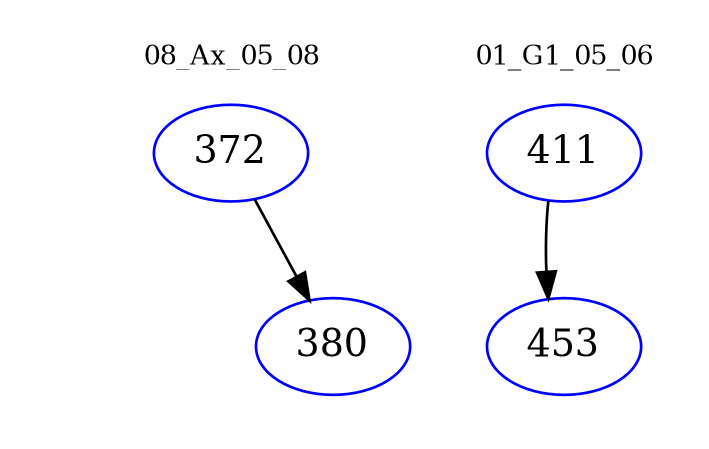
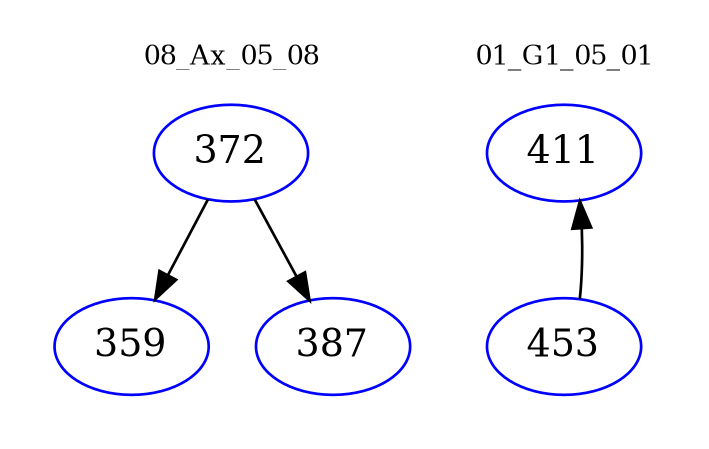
(565, 58) -> (565, 58)
(546, 236) -> (582, 264)
none -> (132, 347)
(333, 347) -> (333, 347)
